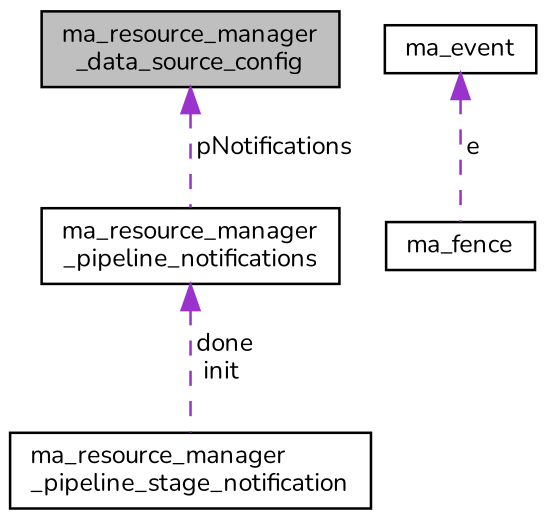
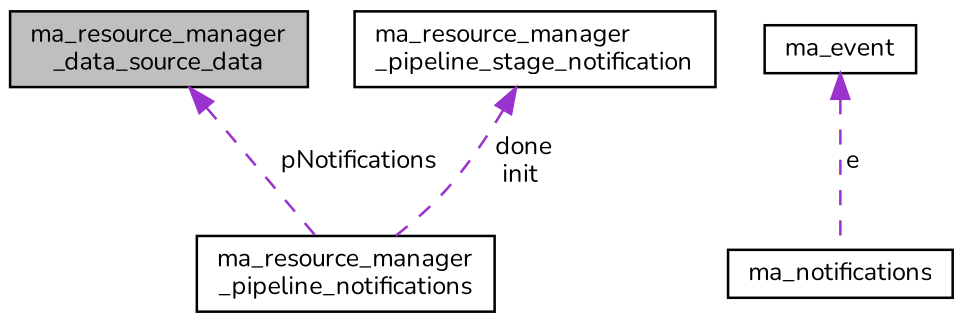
(191, 49) -> (159, 49)
(461, 246) -> (840, 274)
(191, 371) -> (456, 178)
